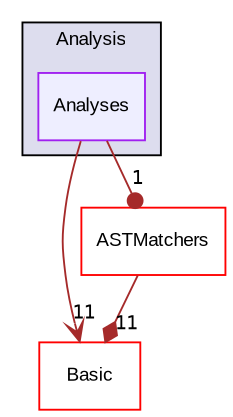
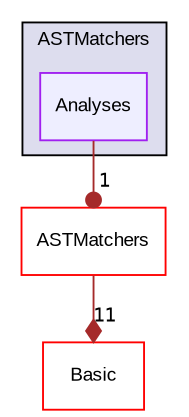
(92, 40) -> (94, 40)
(63, 232) -> none
